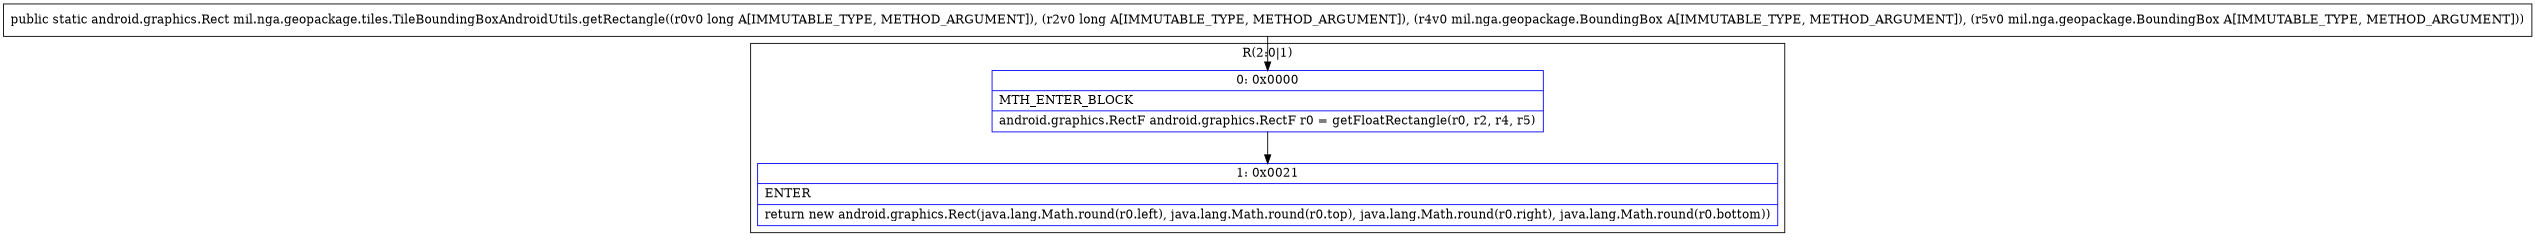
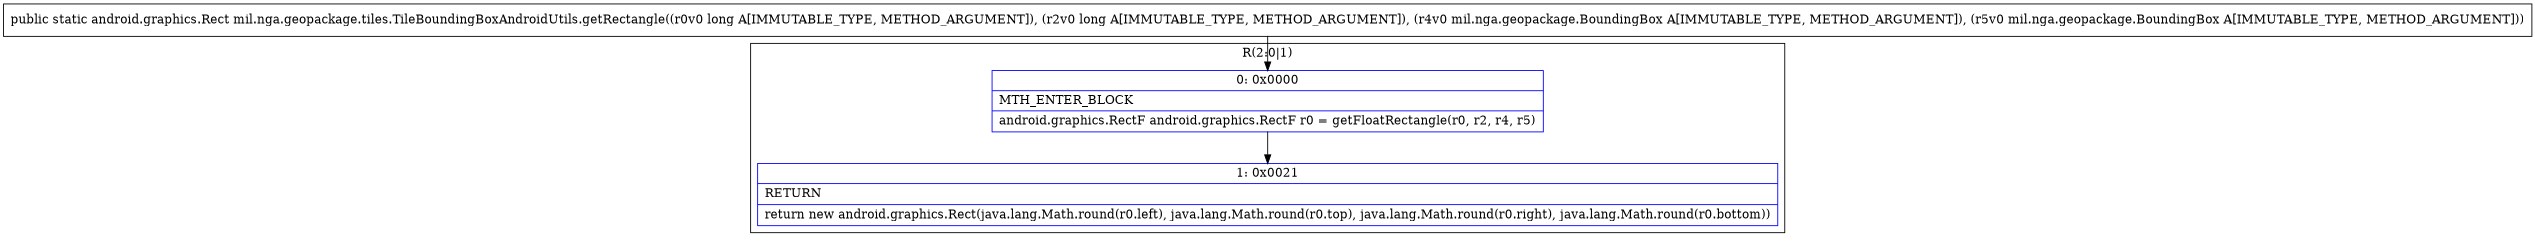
(788, 194) -> (793, 194)
